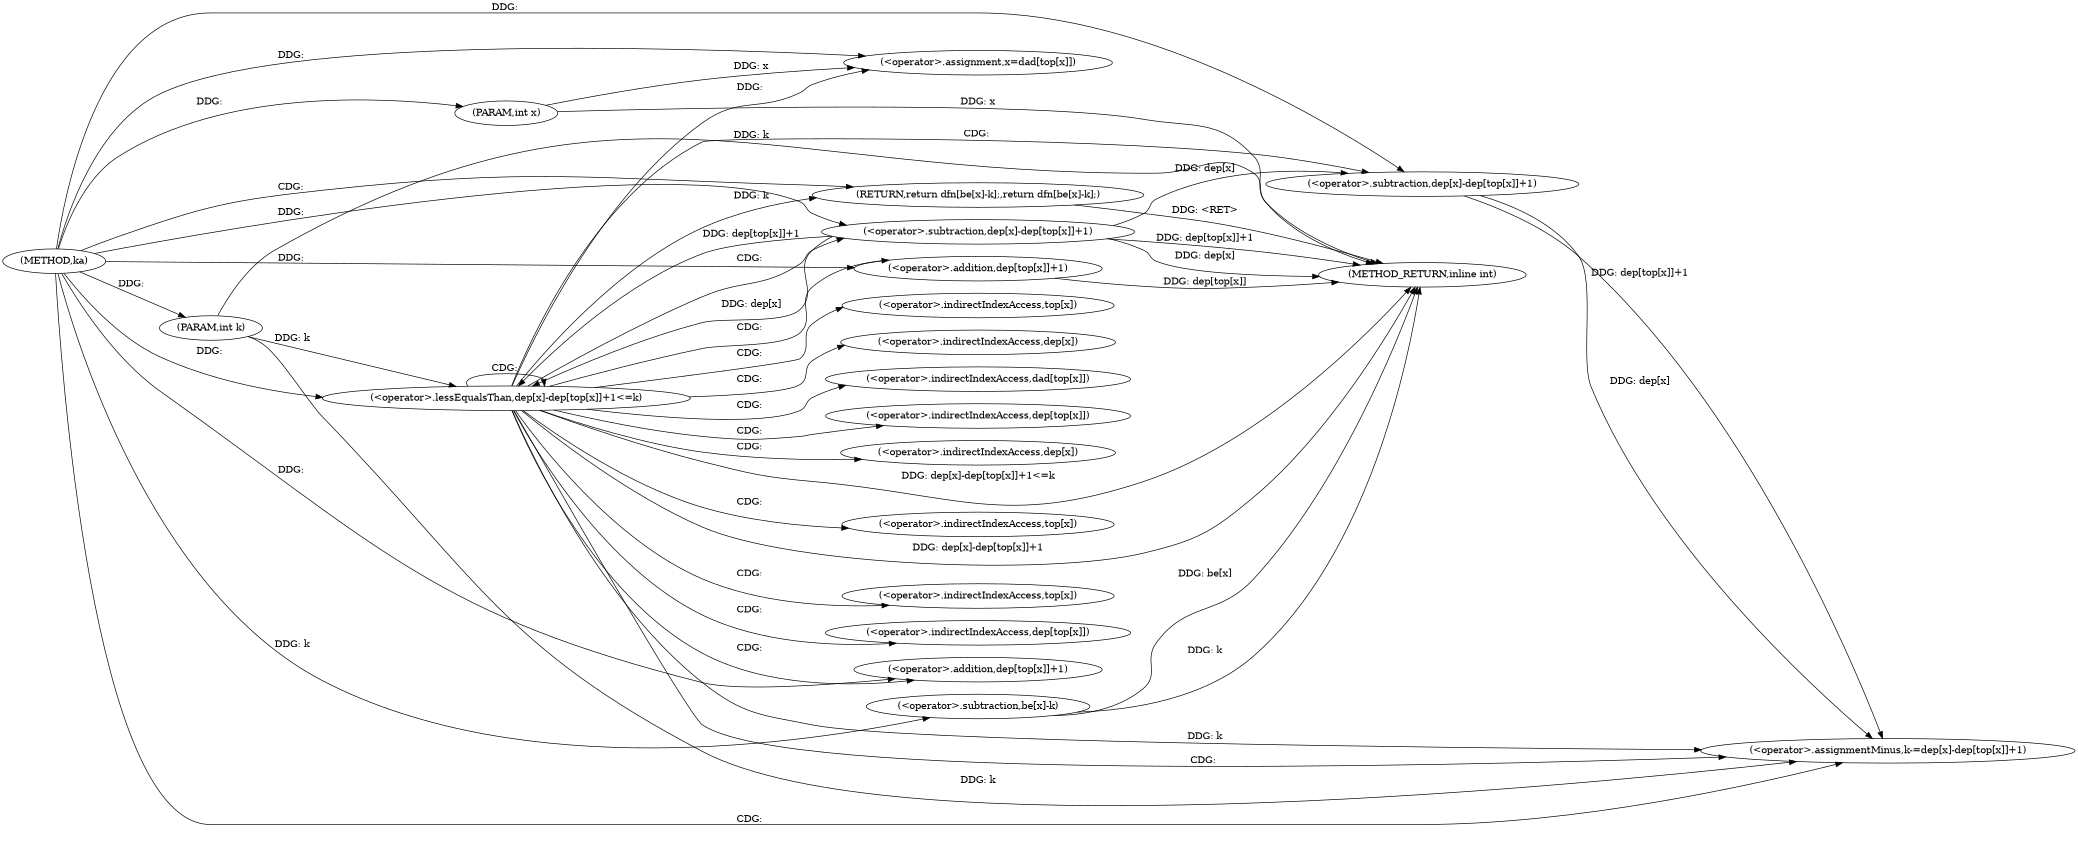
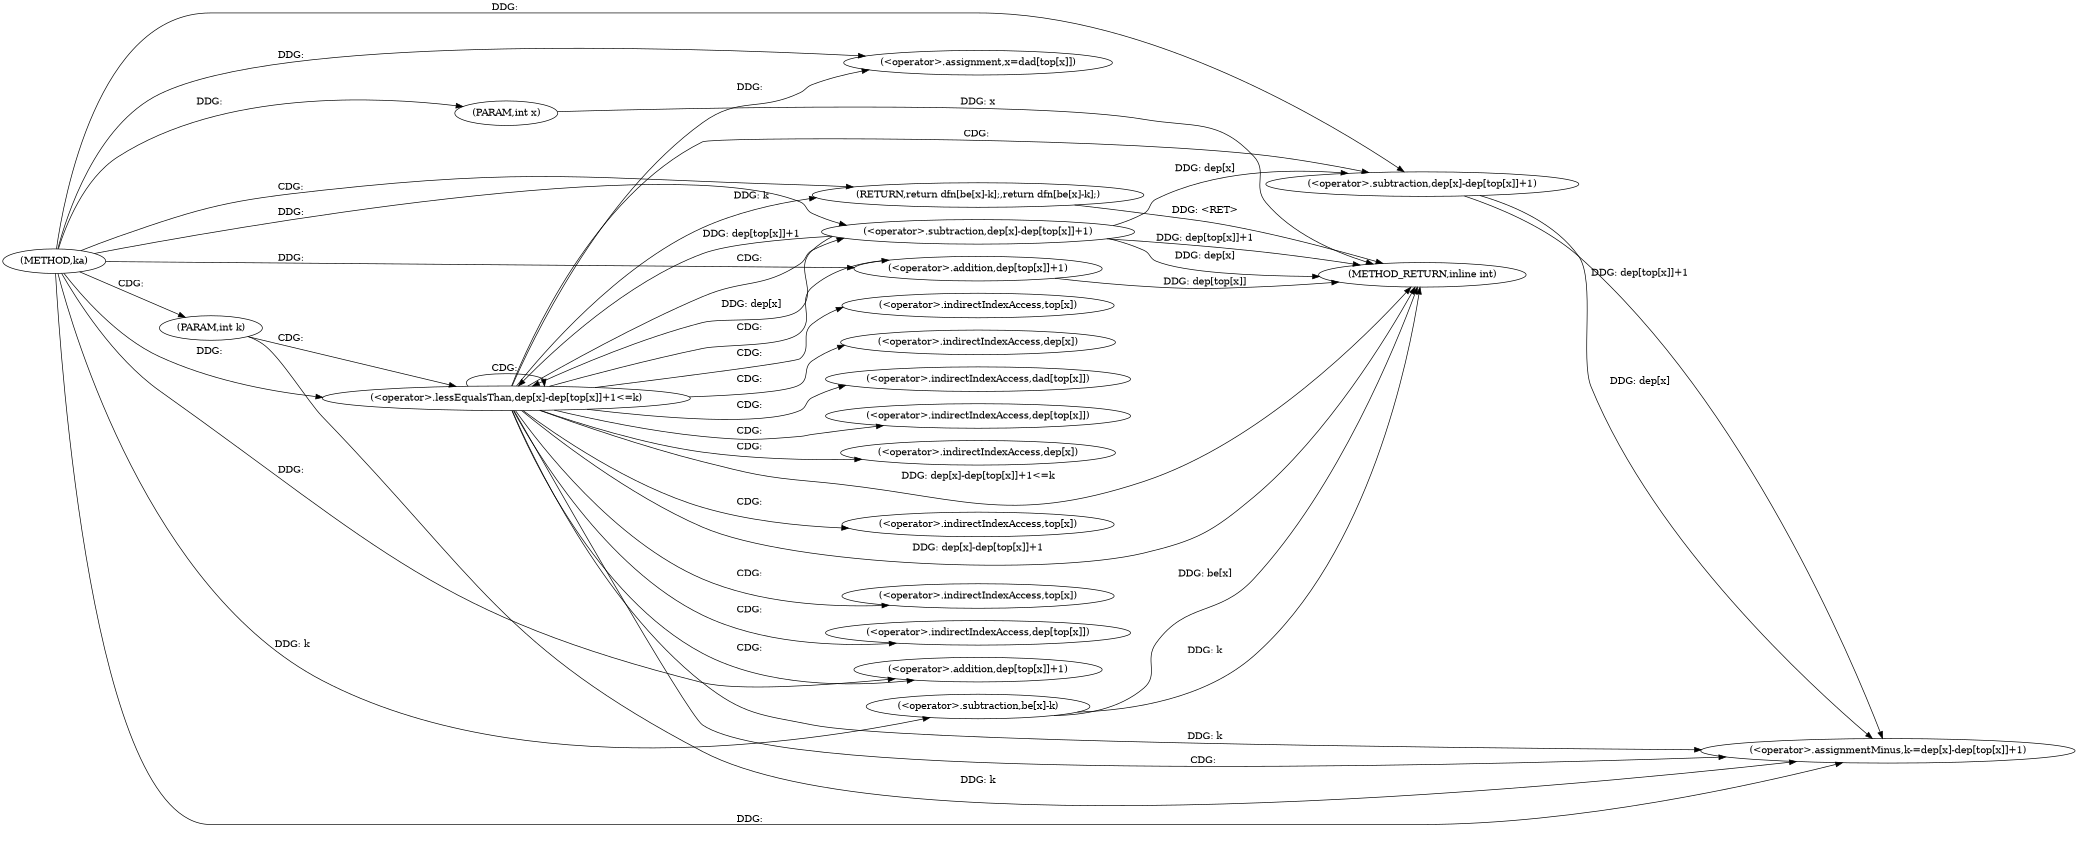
(696, 81) -> none
(789, 147) -> none
(133, 284) -> (133, 284)
(292, 339) -> (292, 339)
(751, 819) -> (751, 819)
